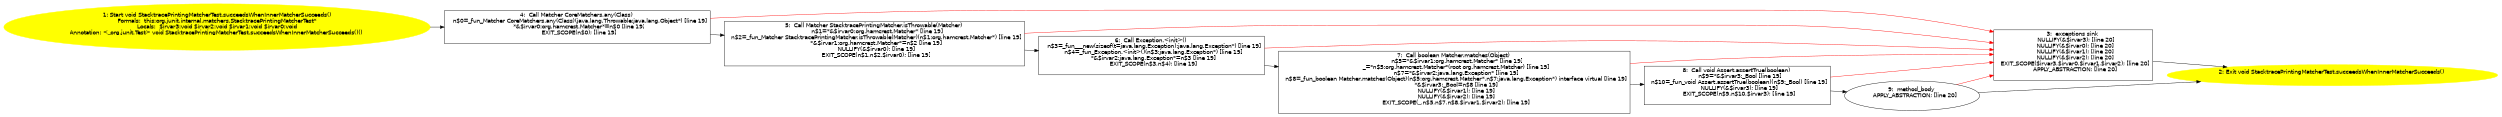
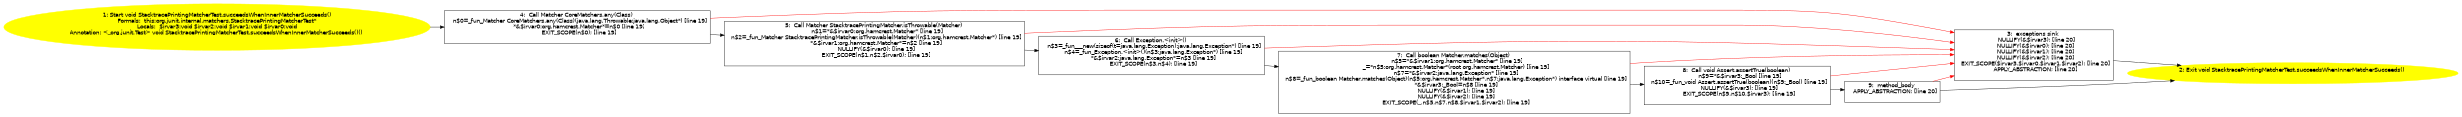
(1912, 96) -> (1892, 92)
